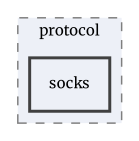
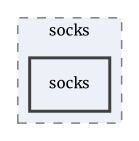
(70, 32) -> (70, 32)
